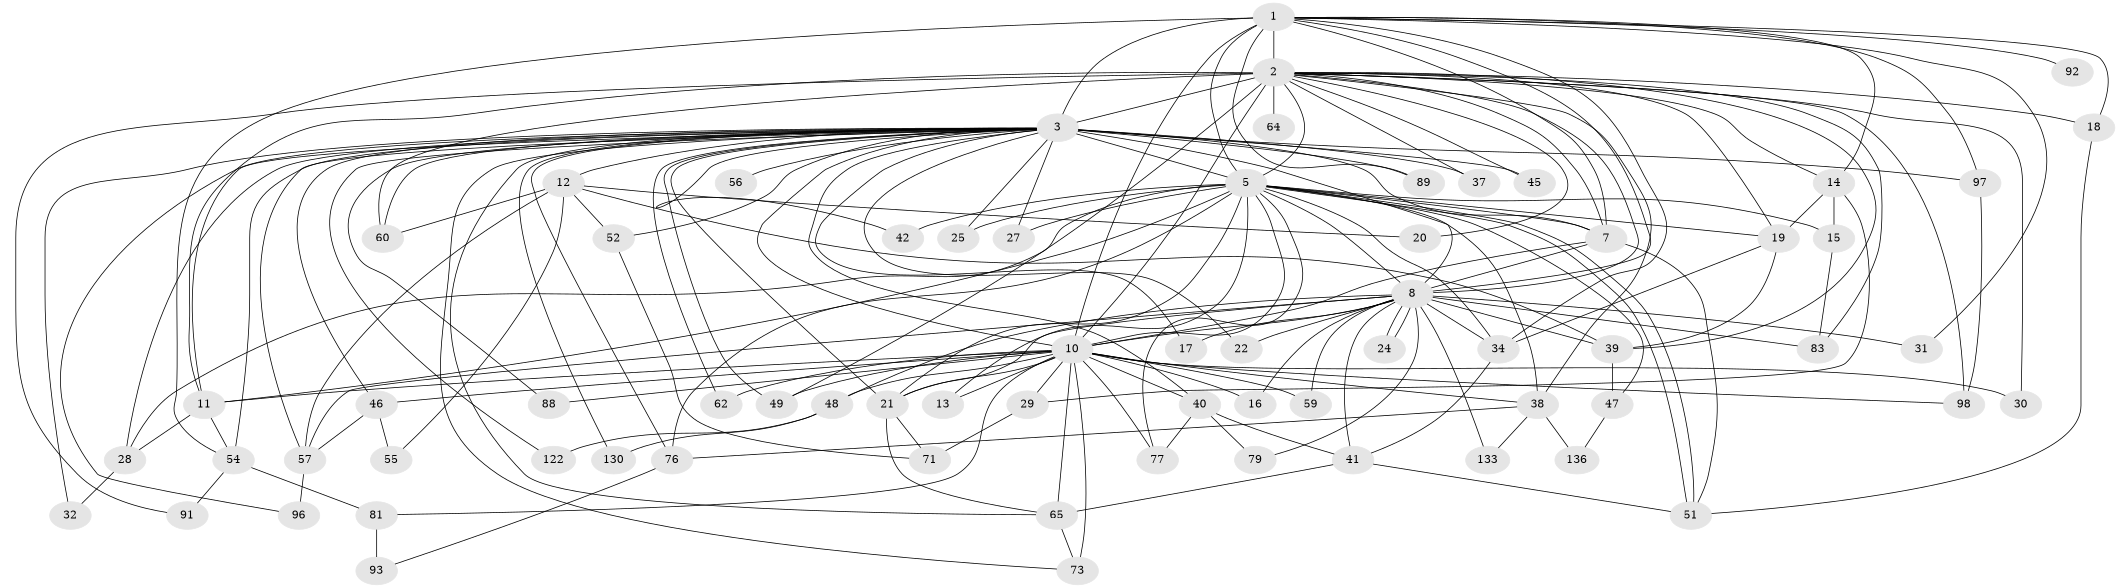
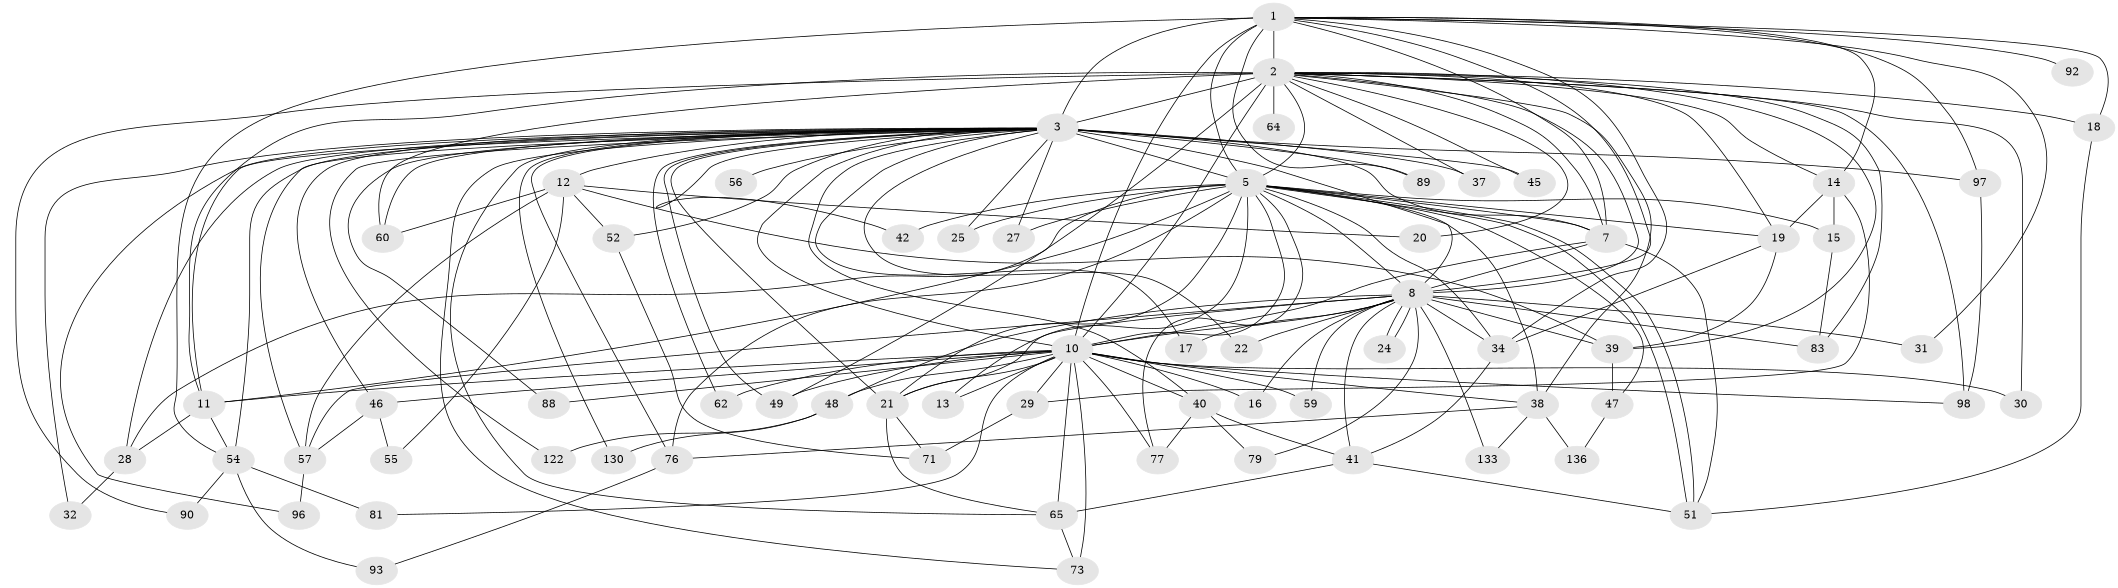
(187, 516) -> (187, 516)
(377, 543) -> (283, 538)
